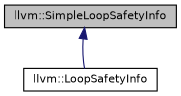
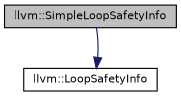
(83, 54) -> (98, 42)
